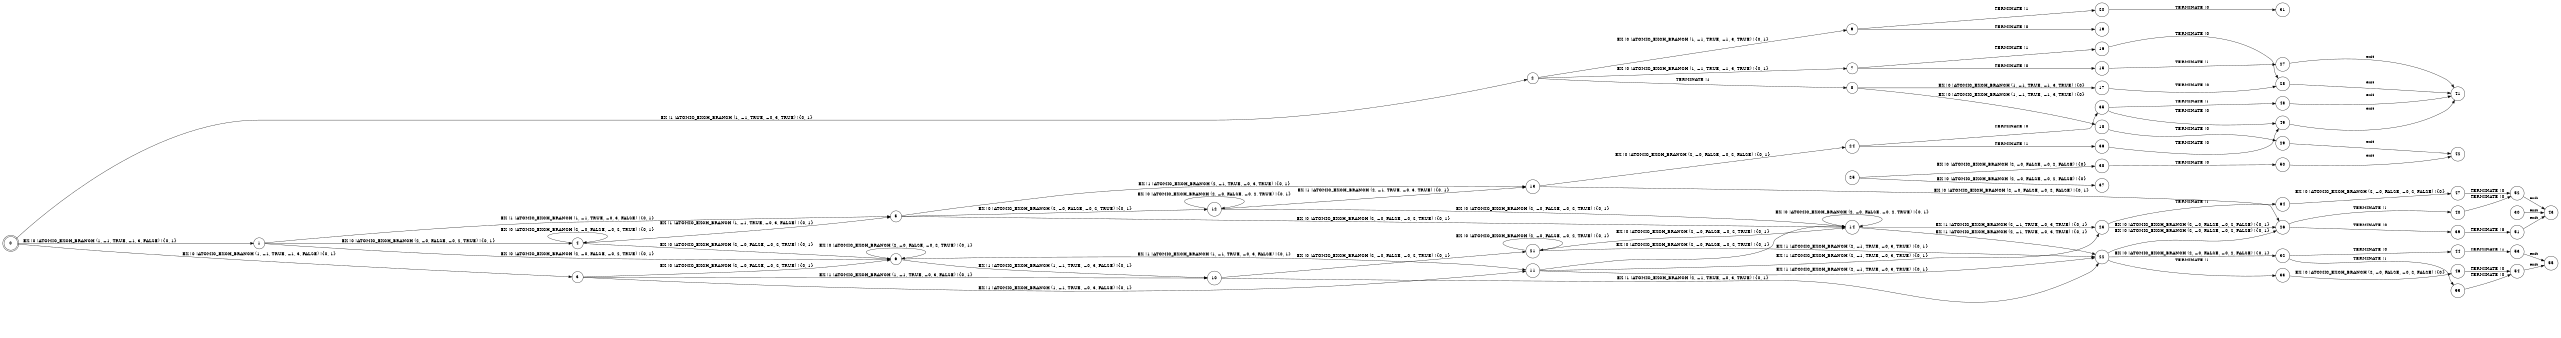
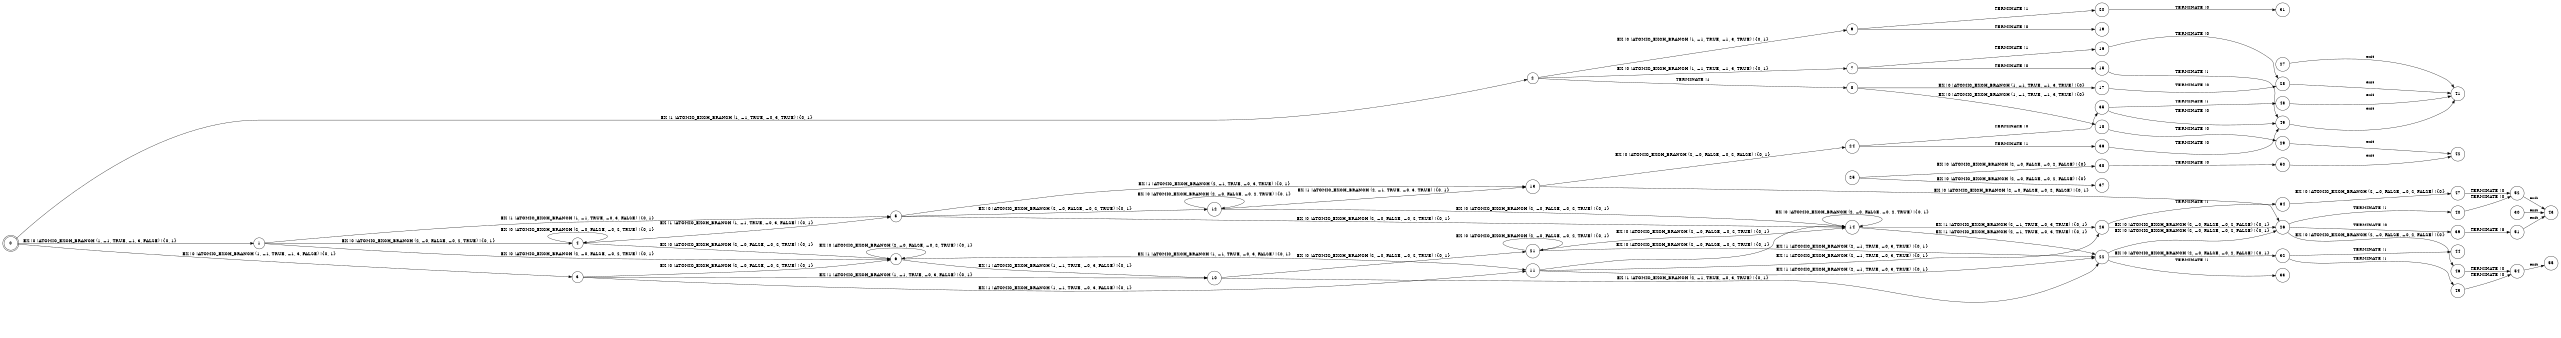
(2191, 66) -> (2206, 76)
(2370, 250) -> (2370, 250)
(2517, 252) -> none
(2369, 280) -> (2375, 239)
(2458, 291) -> (2458, 291)
